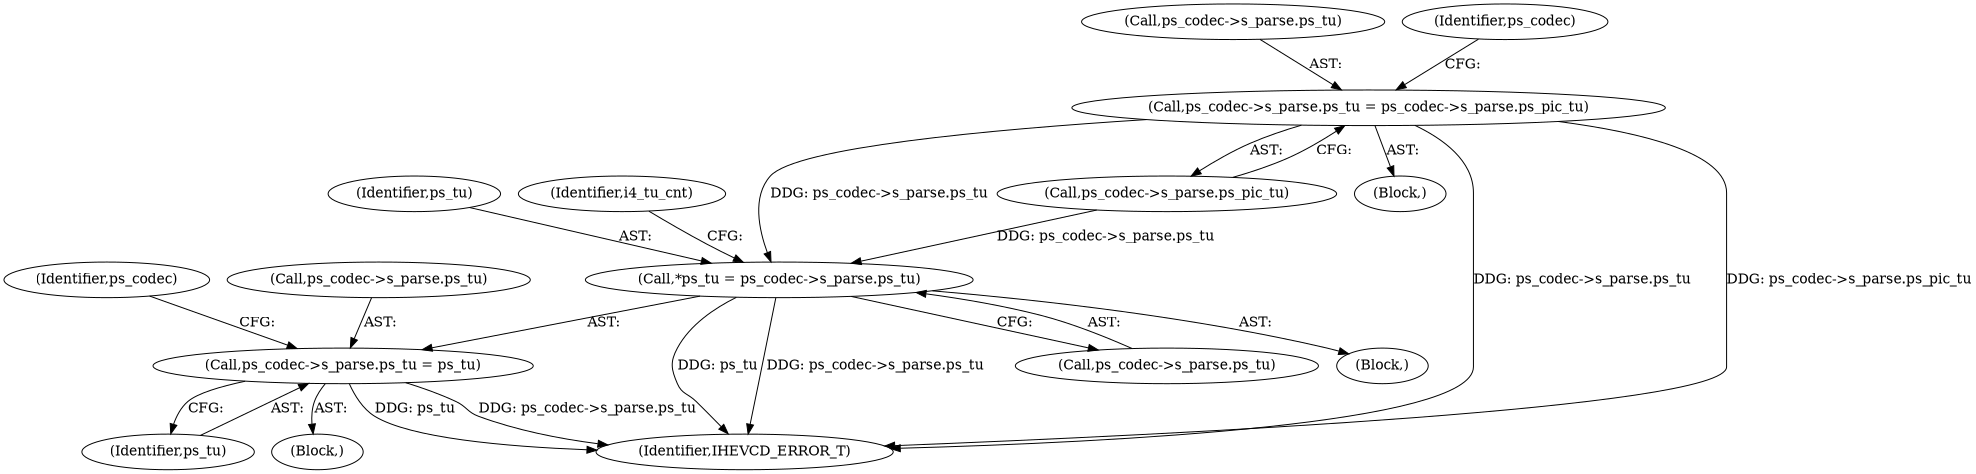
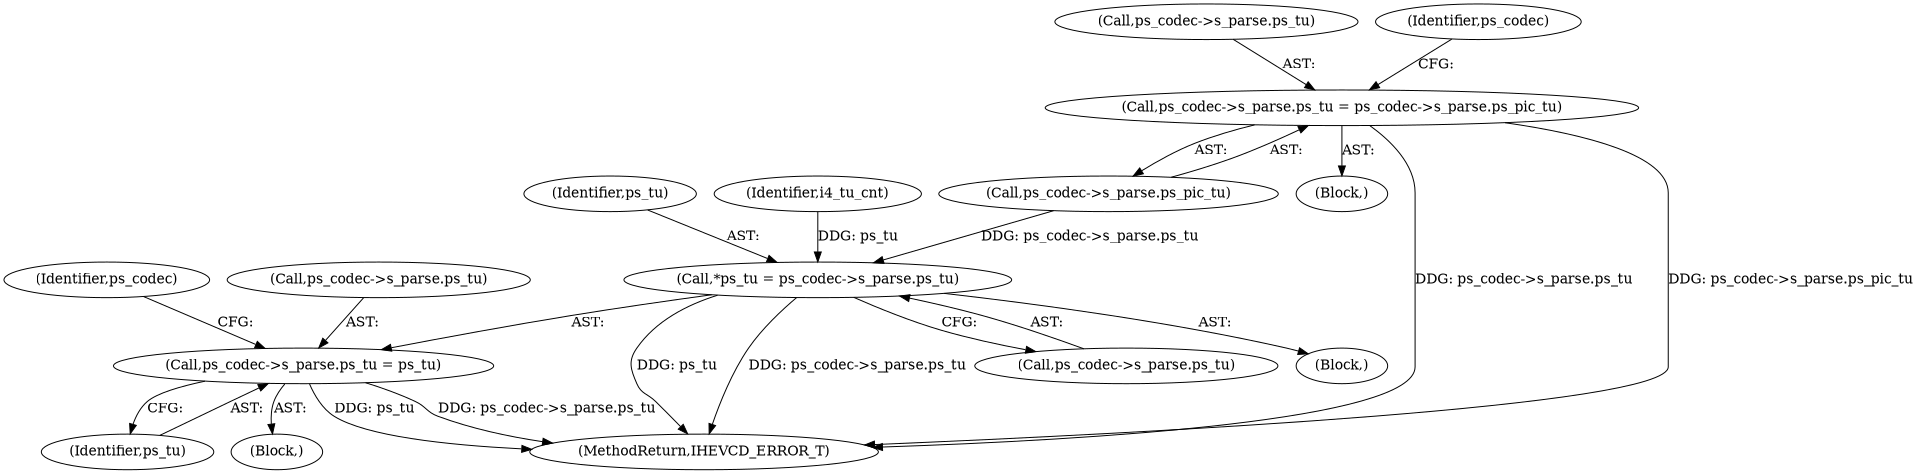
(916, 140) -> none
(1336, 151) -> (1289, 151)
(727, 237) -> (858, 237)
(745, 452) -> (704, 452)
